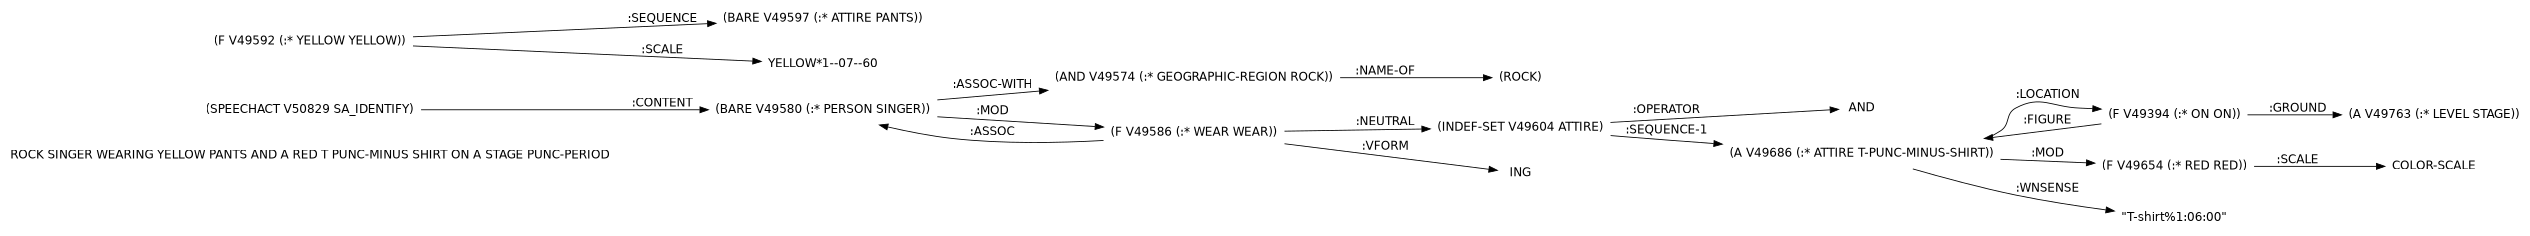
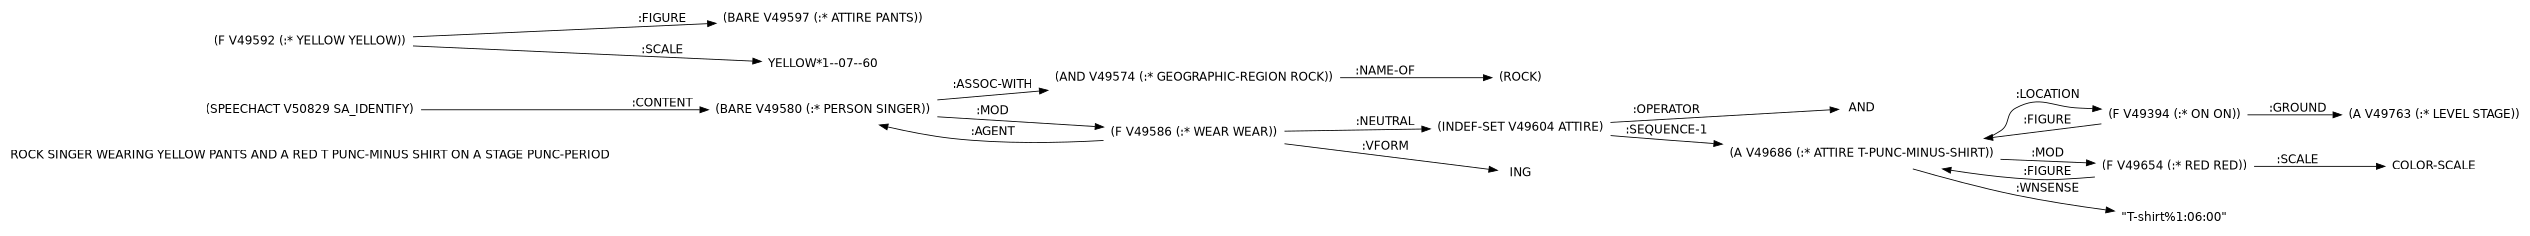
(662, 19) -> (662, 19)
(993, 132) -> (993, 132)
none -> (2023, 179)
